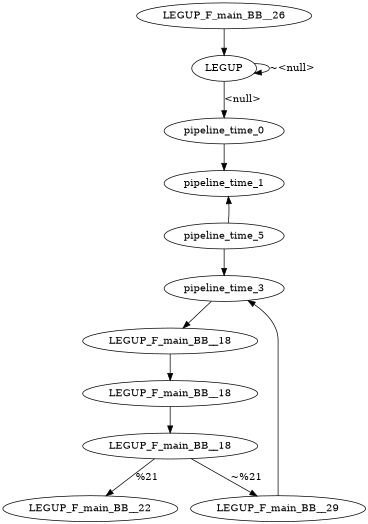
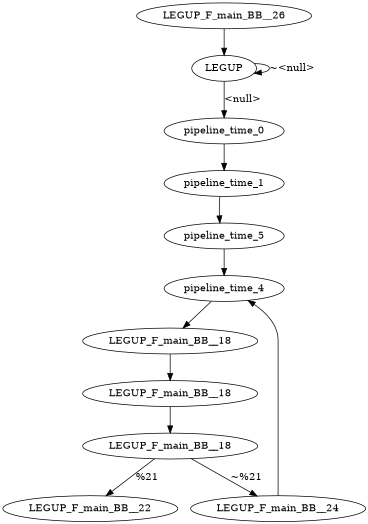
(229, 213) -> (219, 206)
(224, 288) -> (224, 288)
(278, 509) -> (278, 509)
